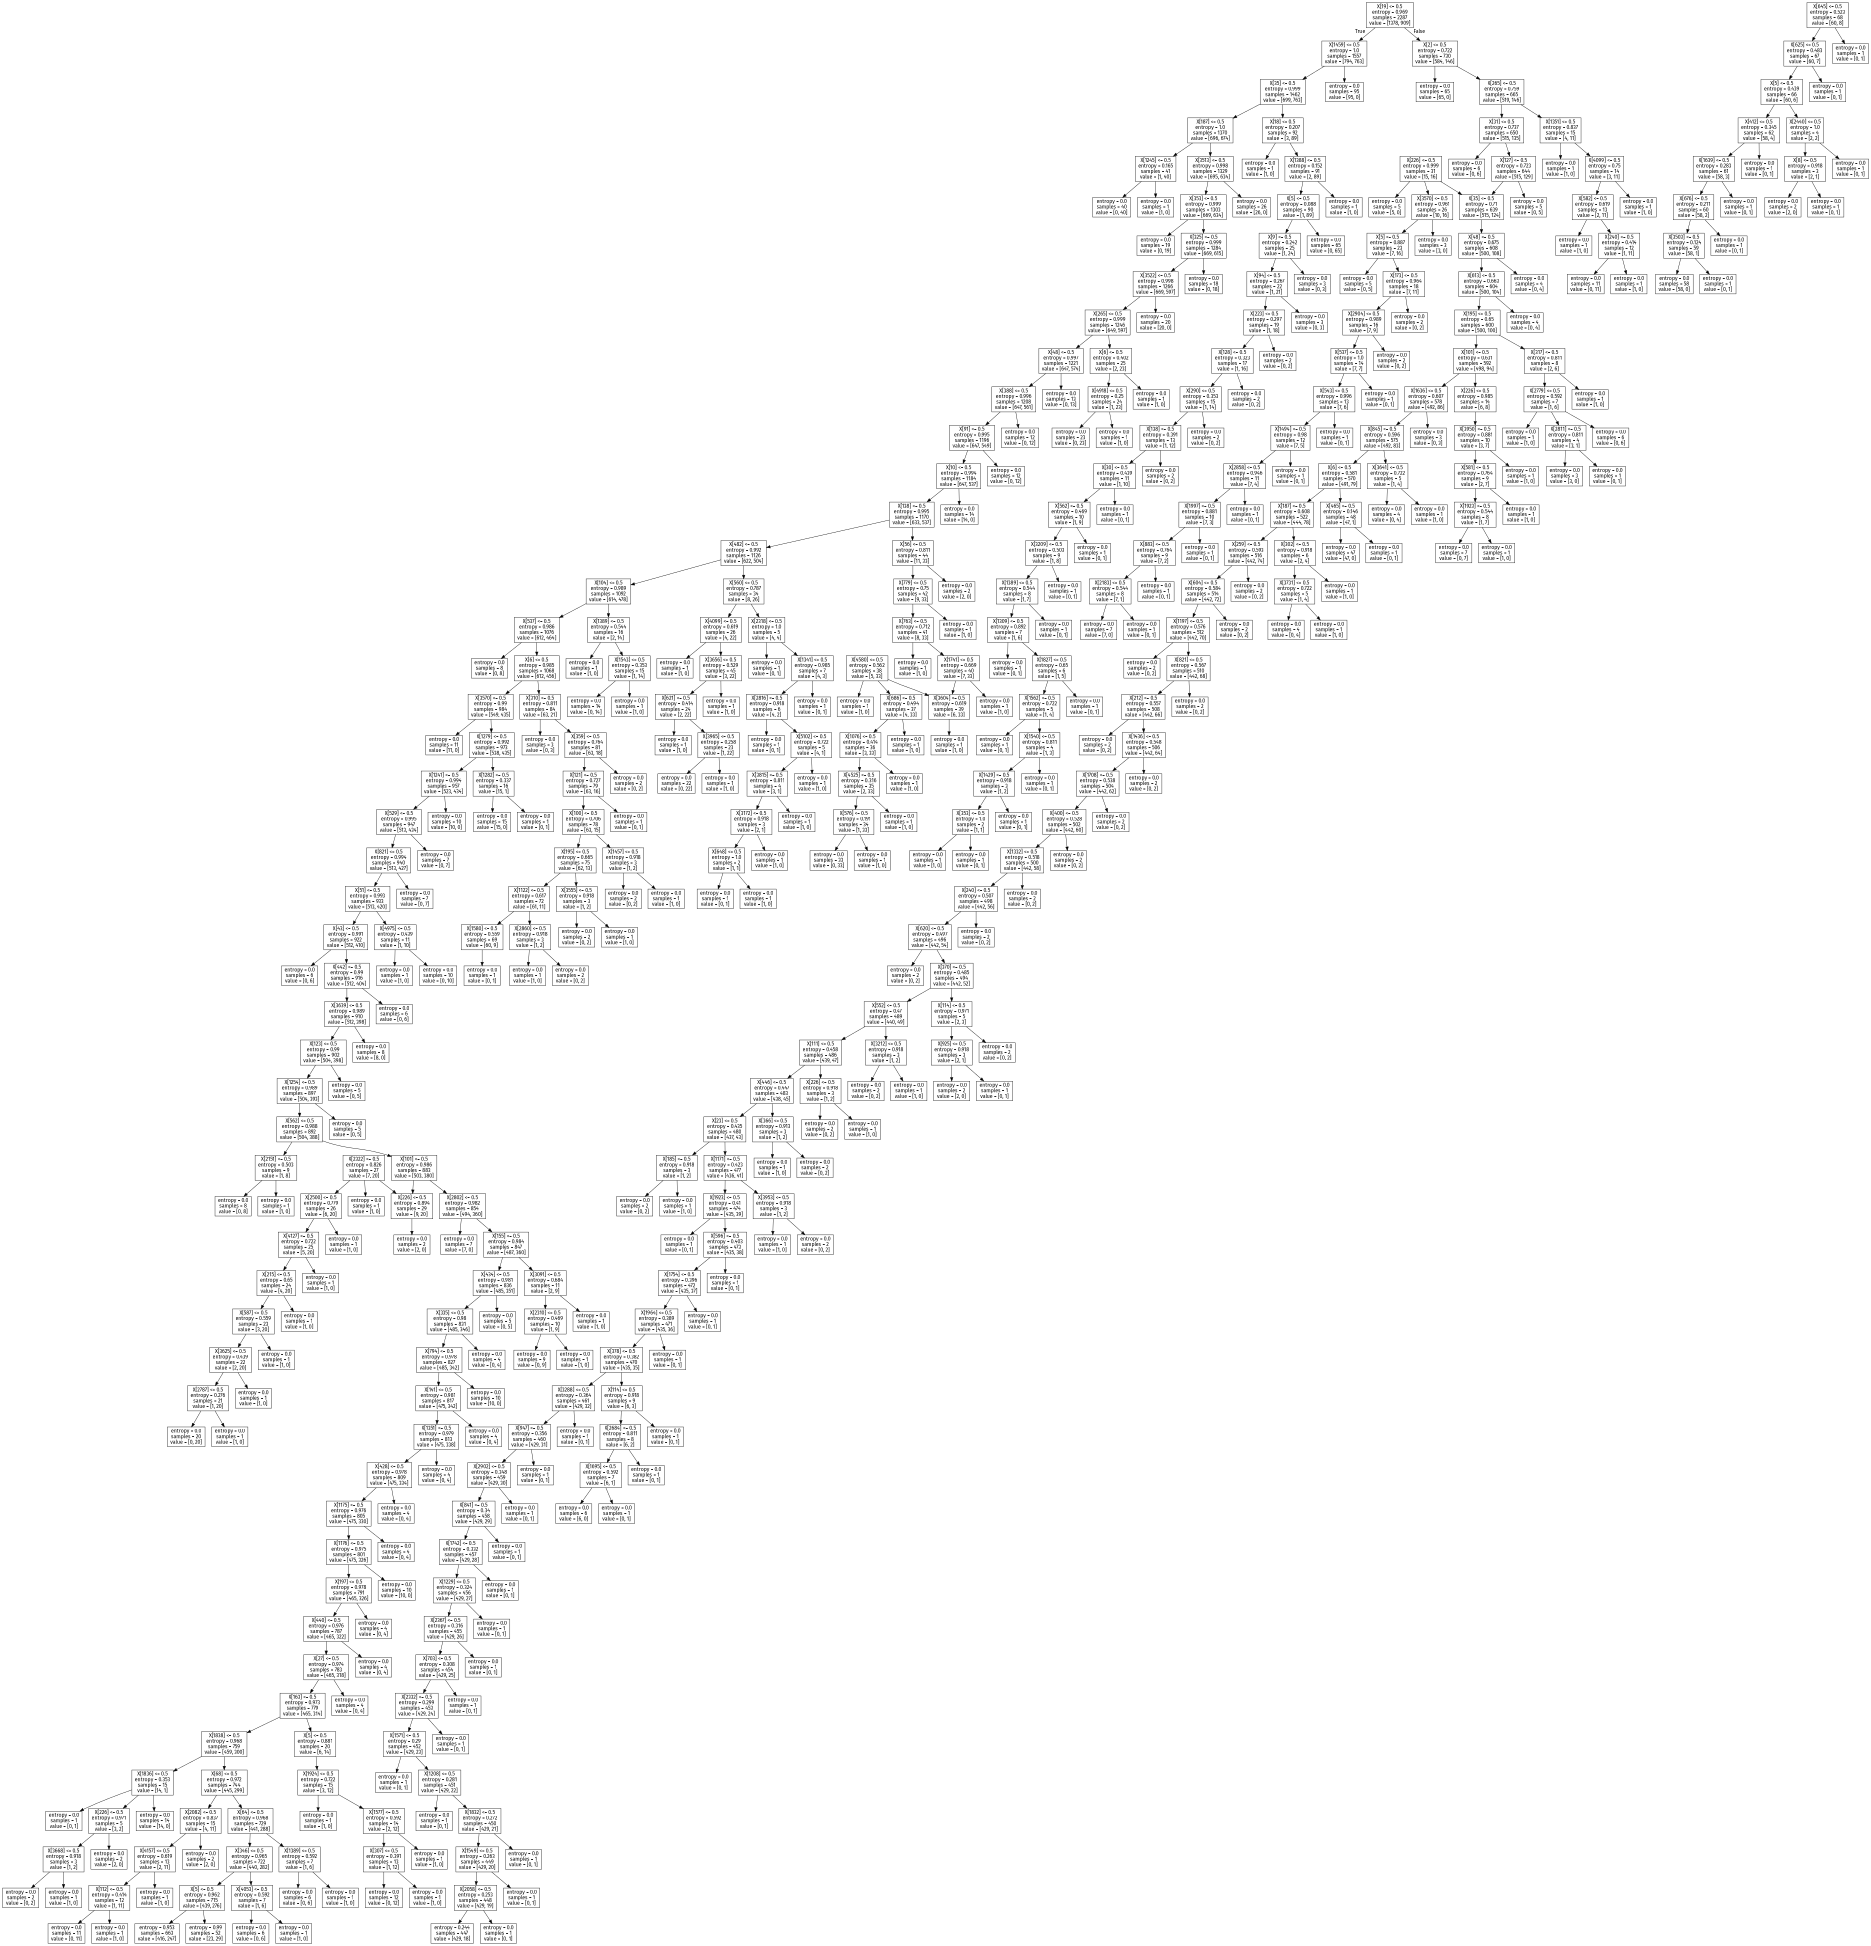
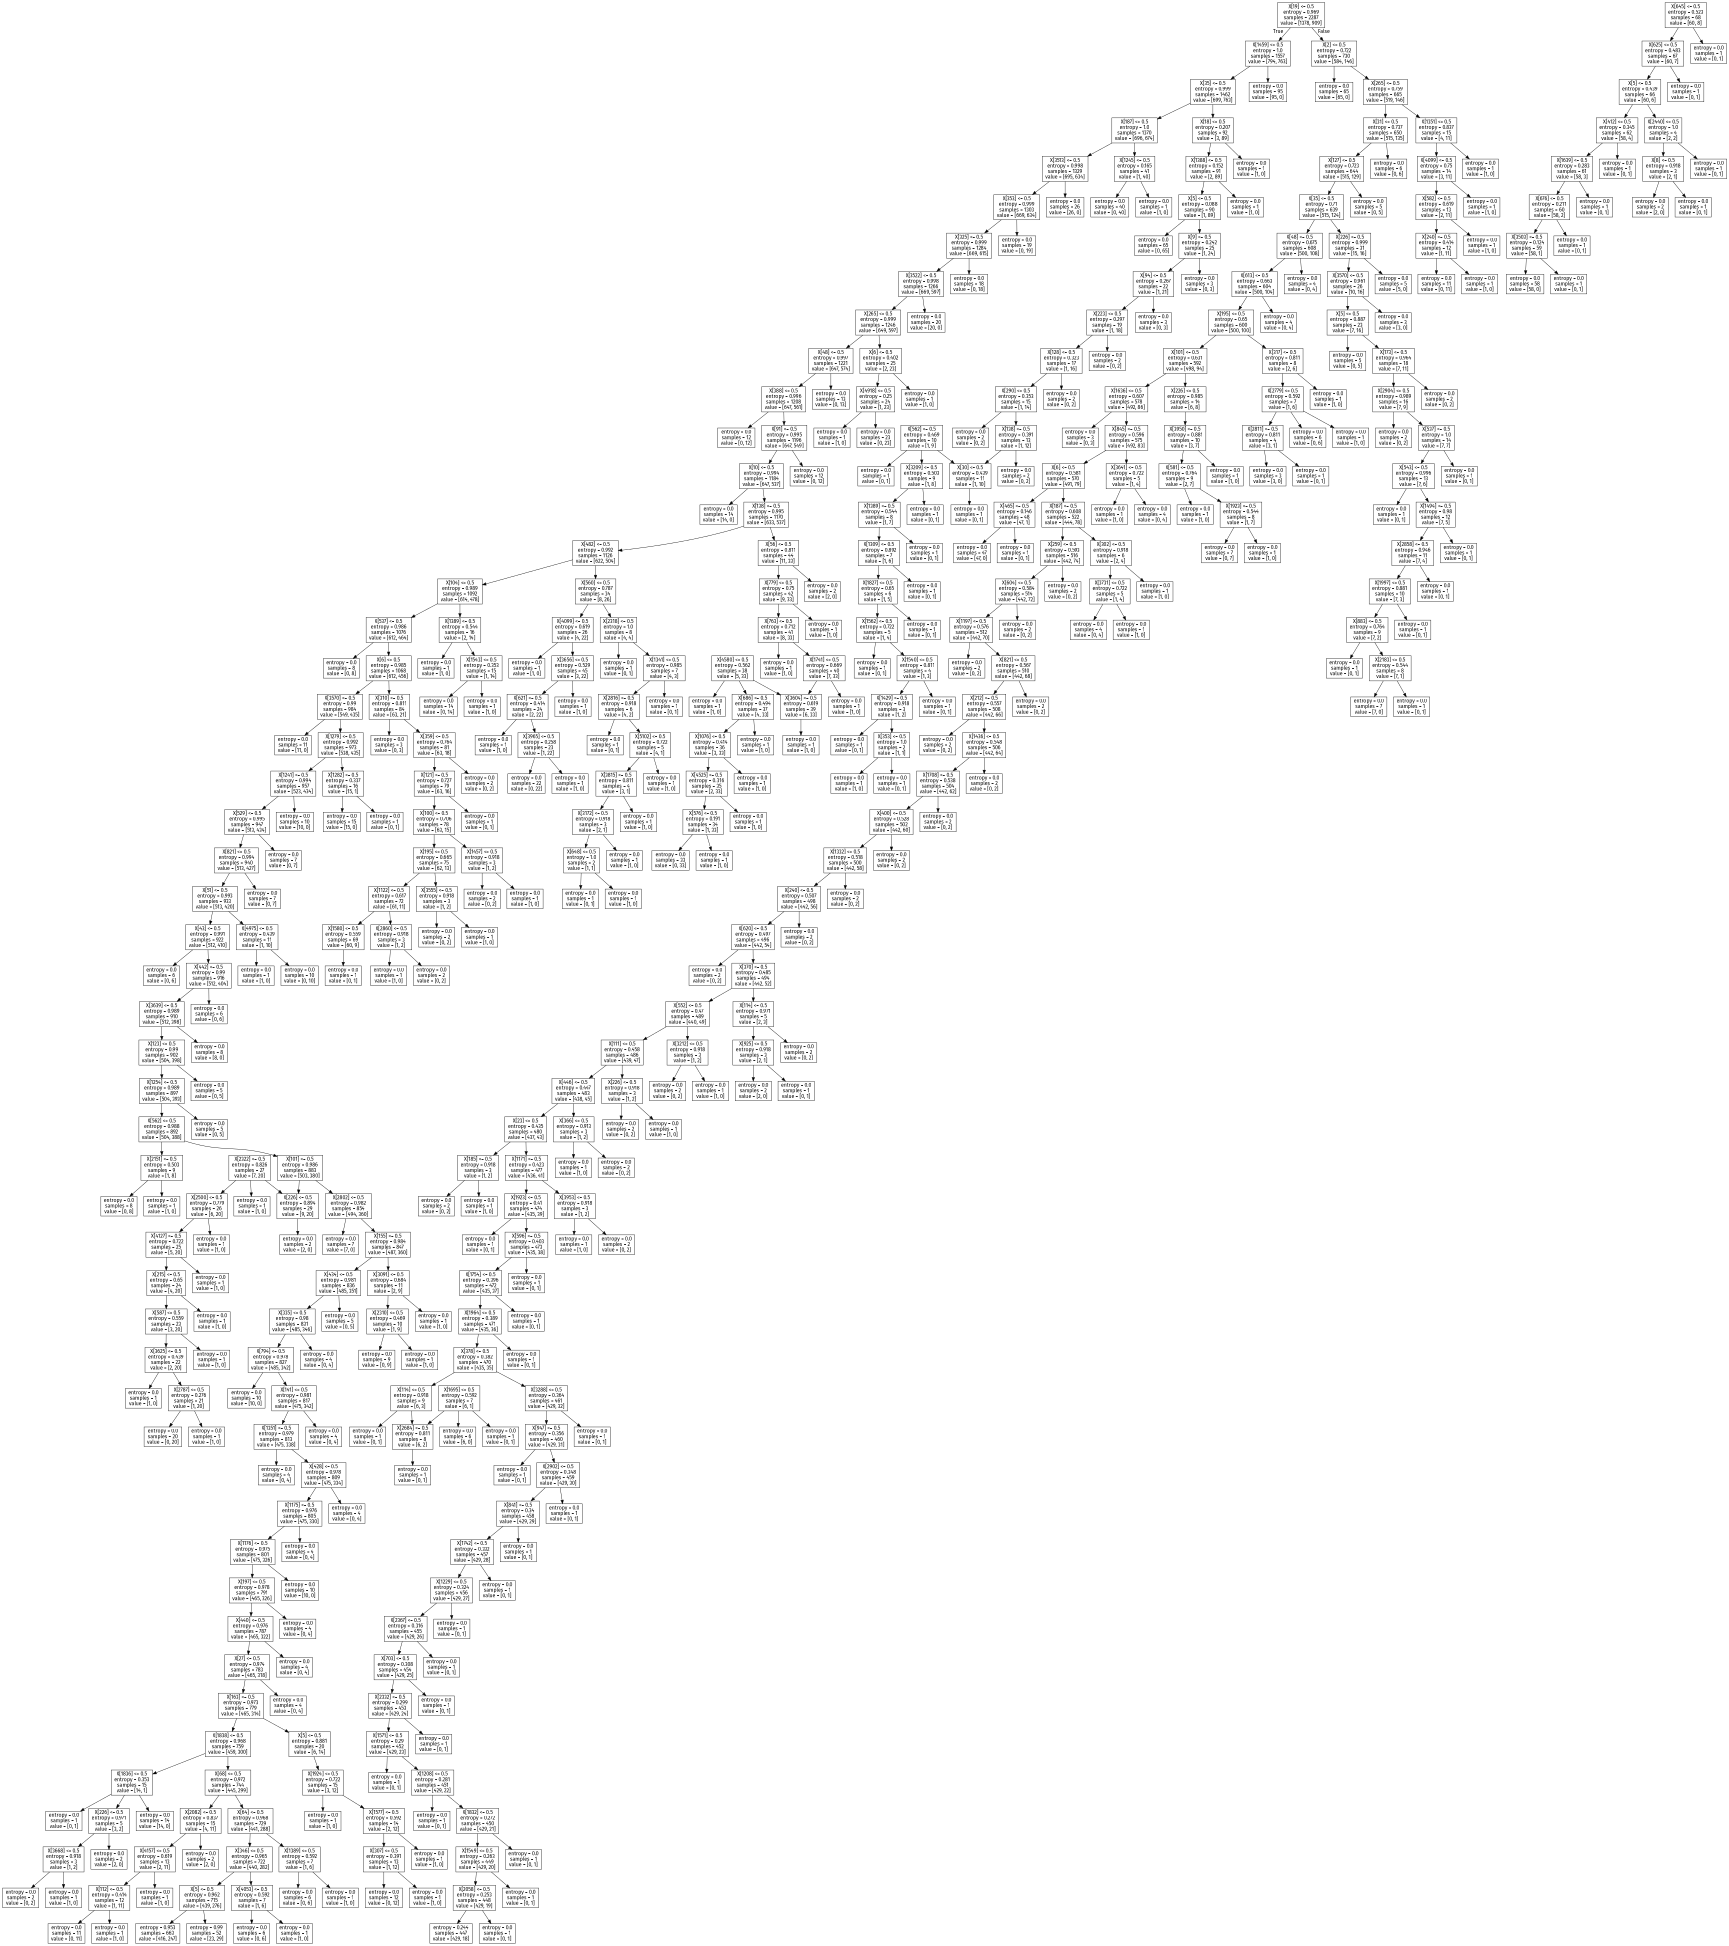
(1450, 187) -> (1335, 225)
(1093, 494) -> (944, 456)
(767, 630) -> (618, 630)
(611, 1454) -> (437, 1416)
